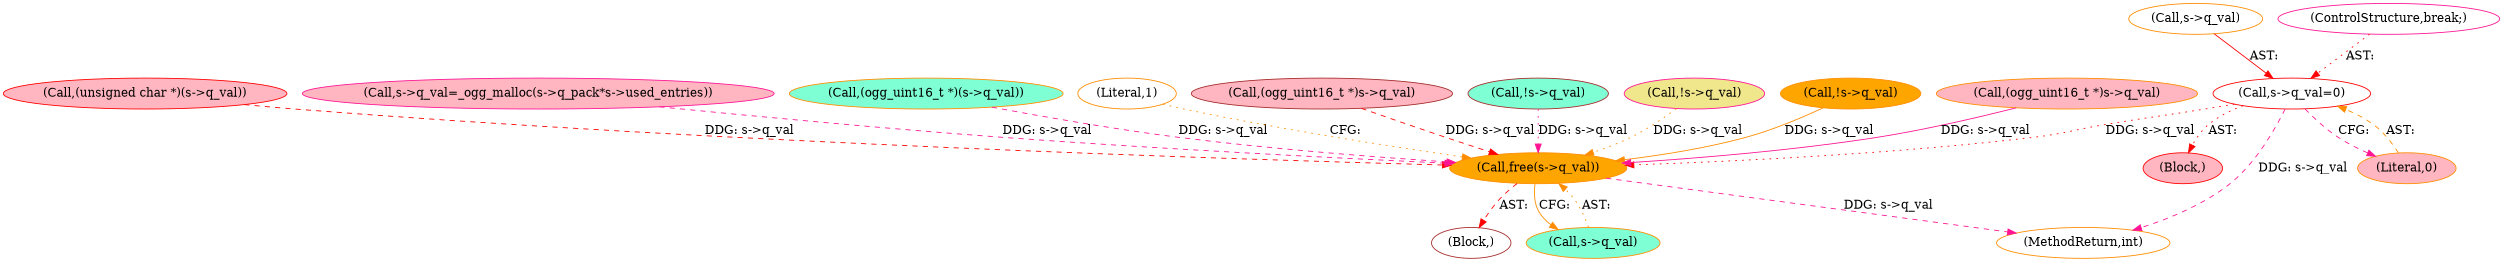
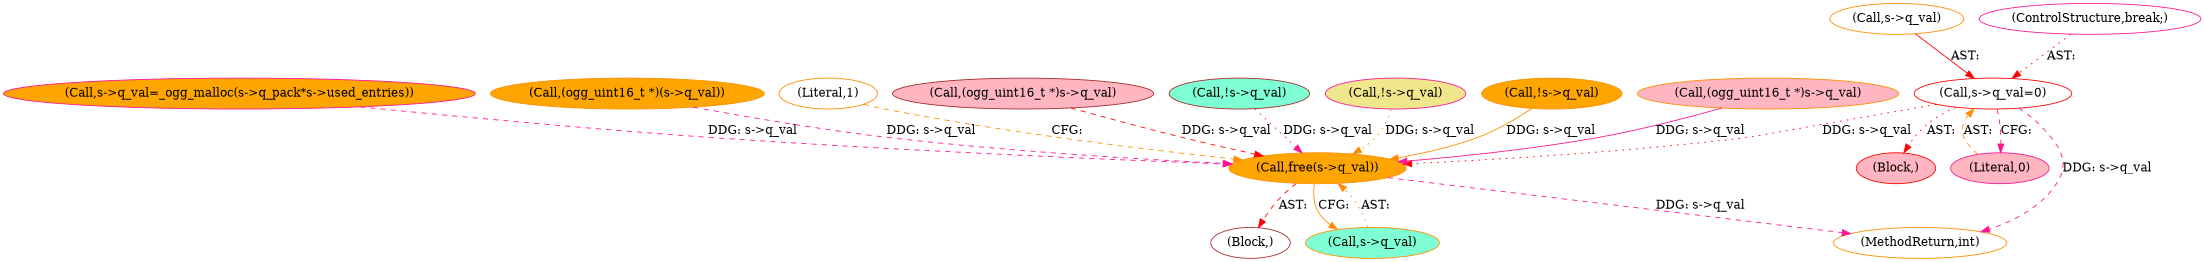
(145, 94) -> none
(538, 94) -> (239, 94)
(926, 94) -> (627, 94)
(1312, 133) -> (1048, 136)
(2407, 168) -> (2000, 168)
